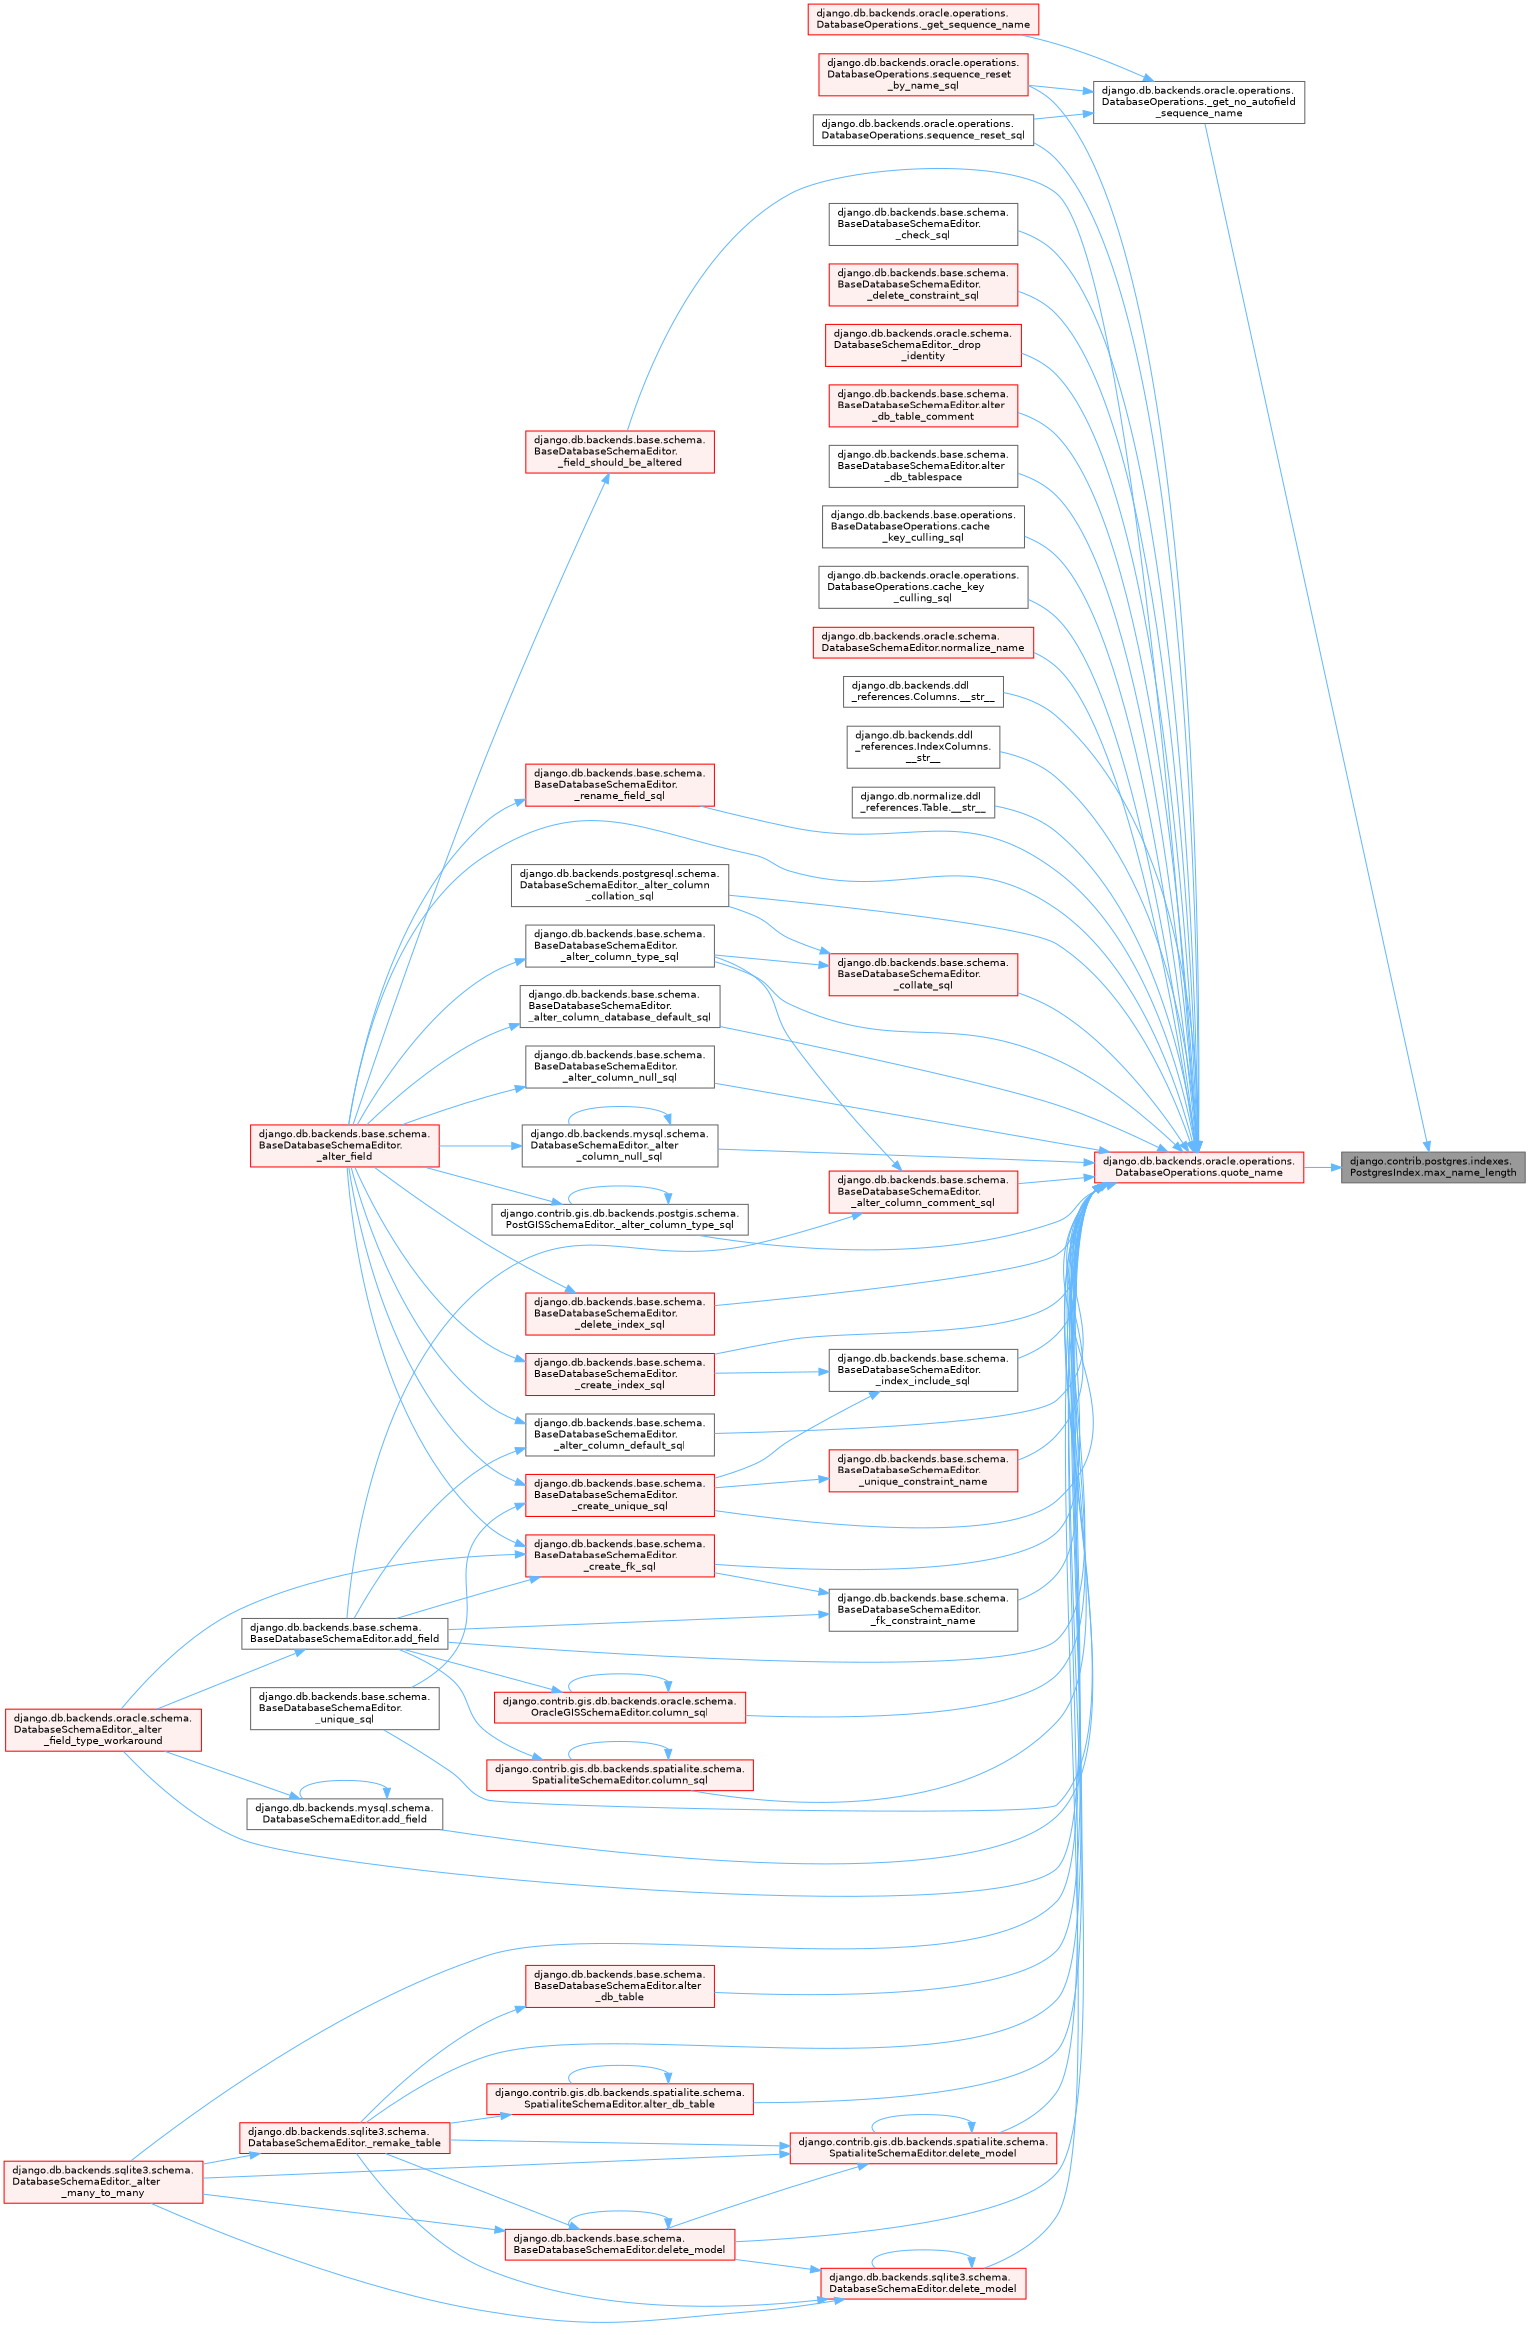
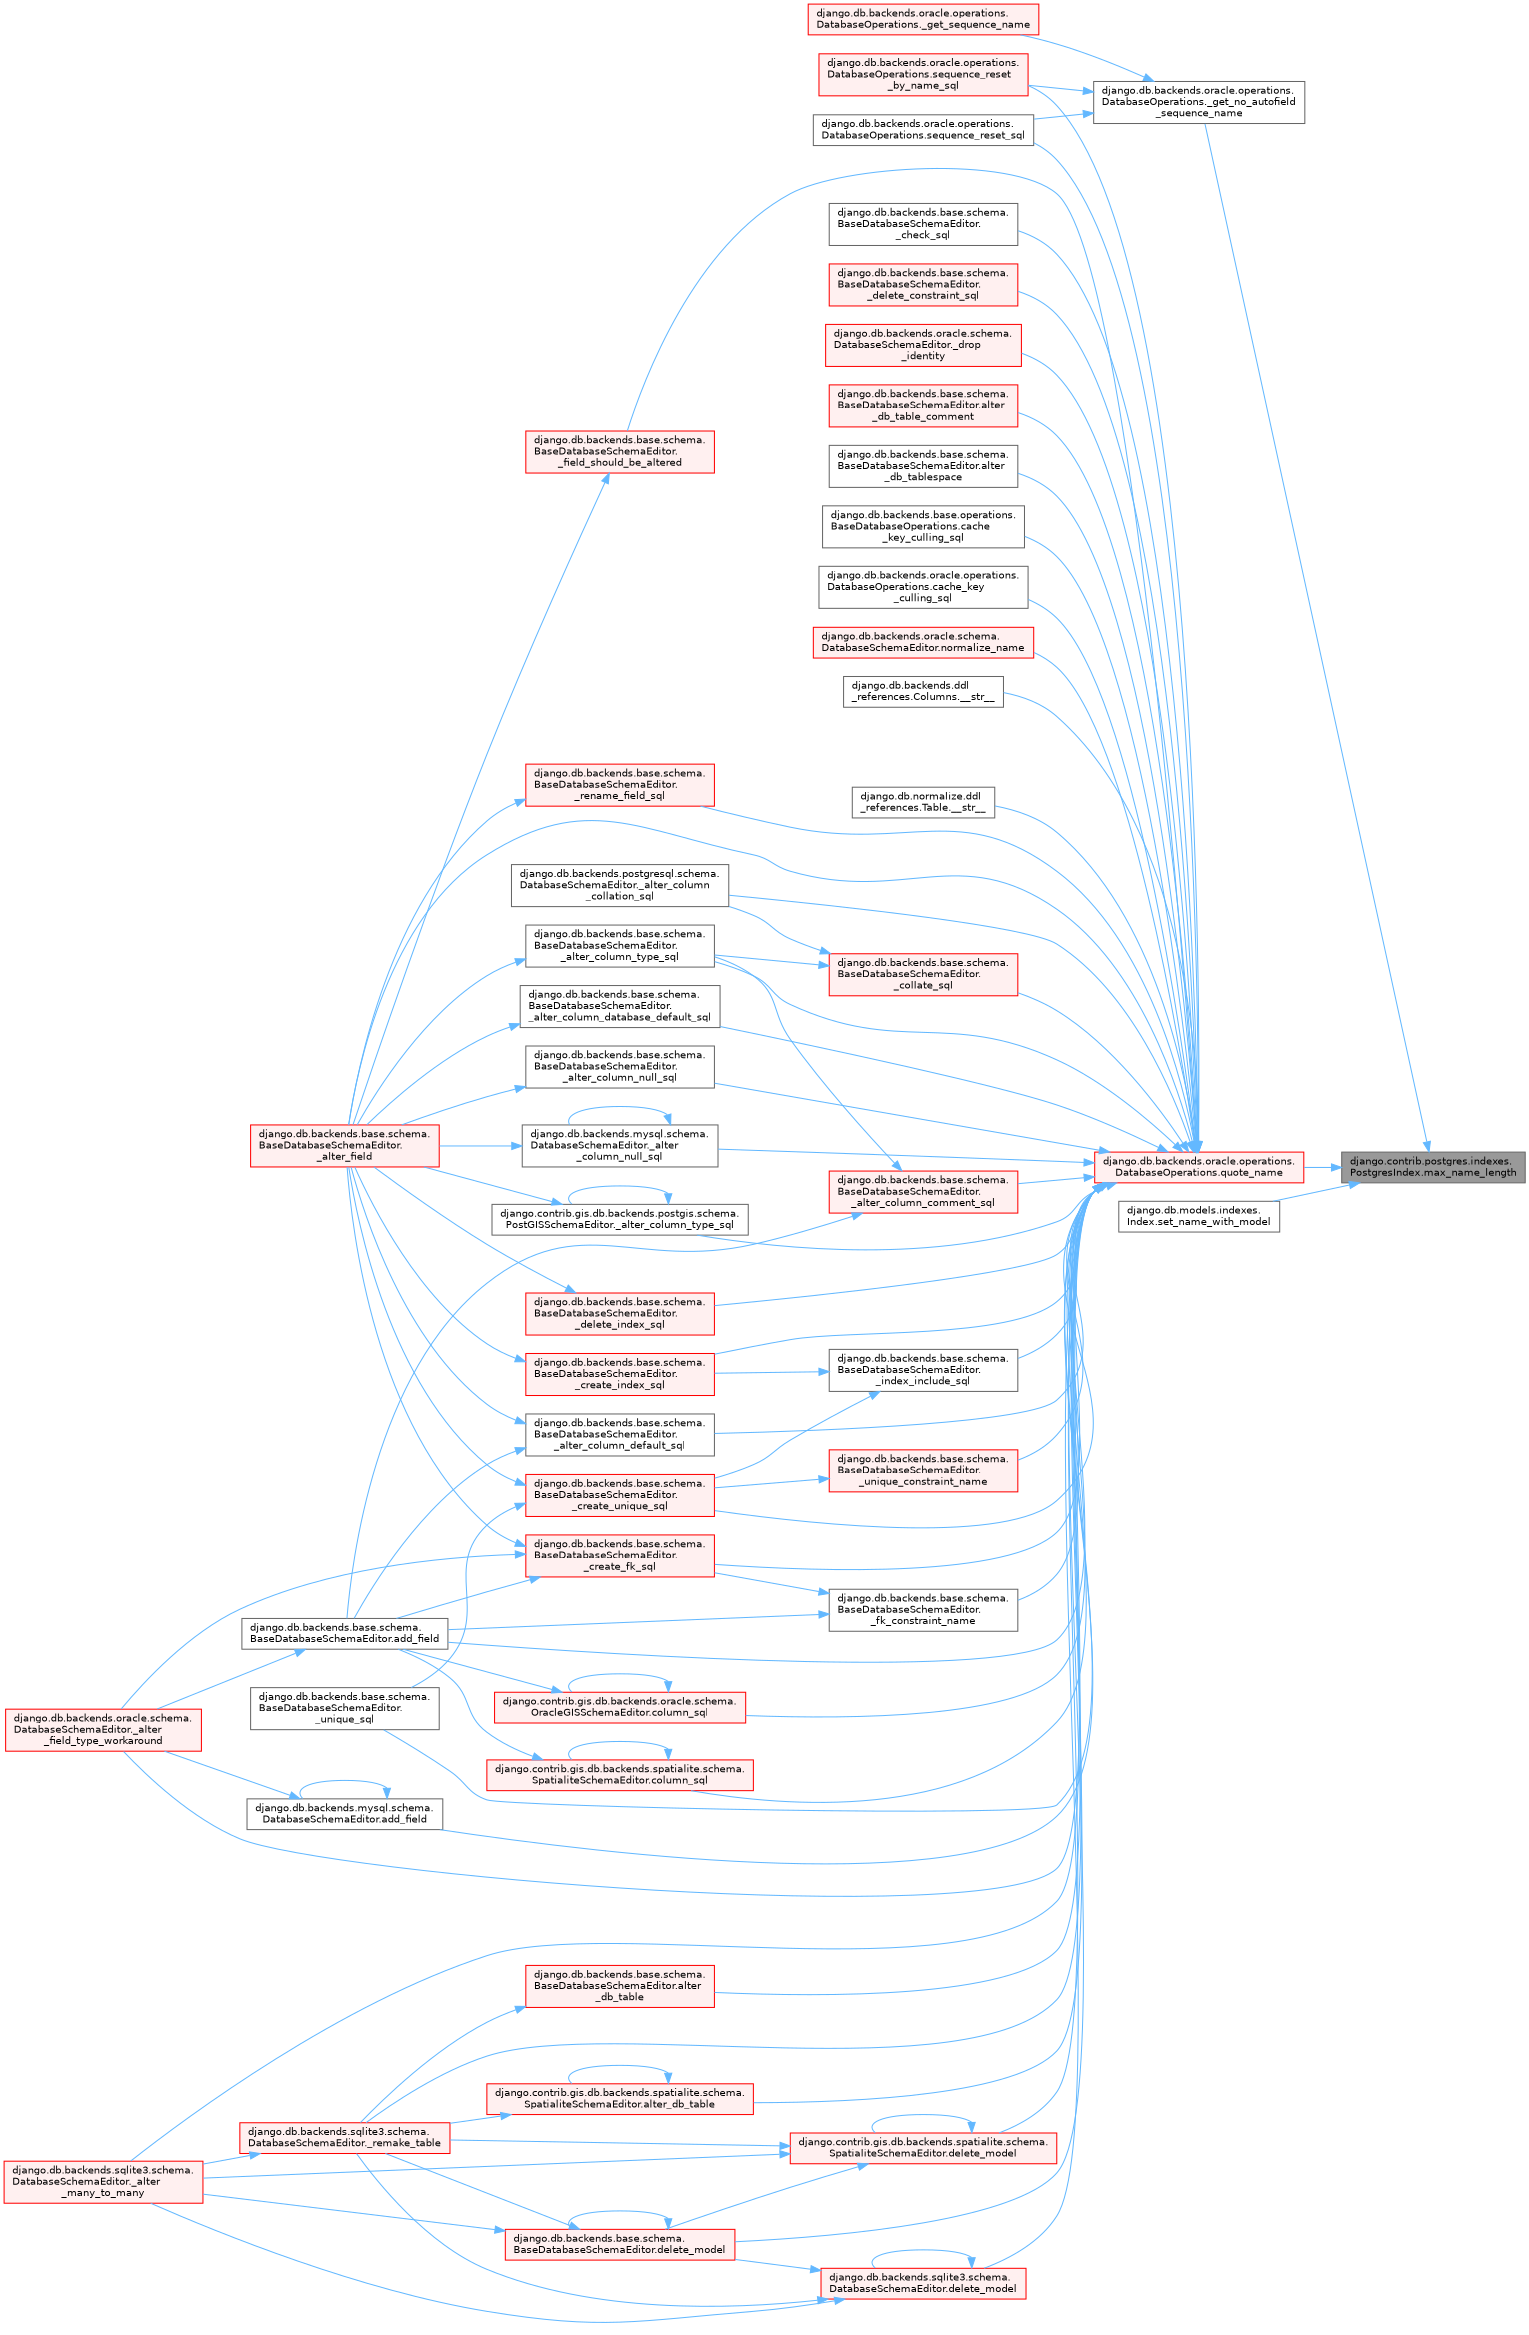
(924, 747) -> none
none -> (1199, 1217)
